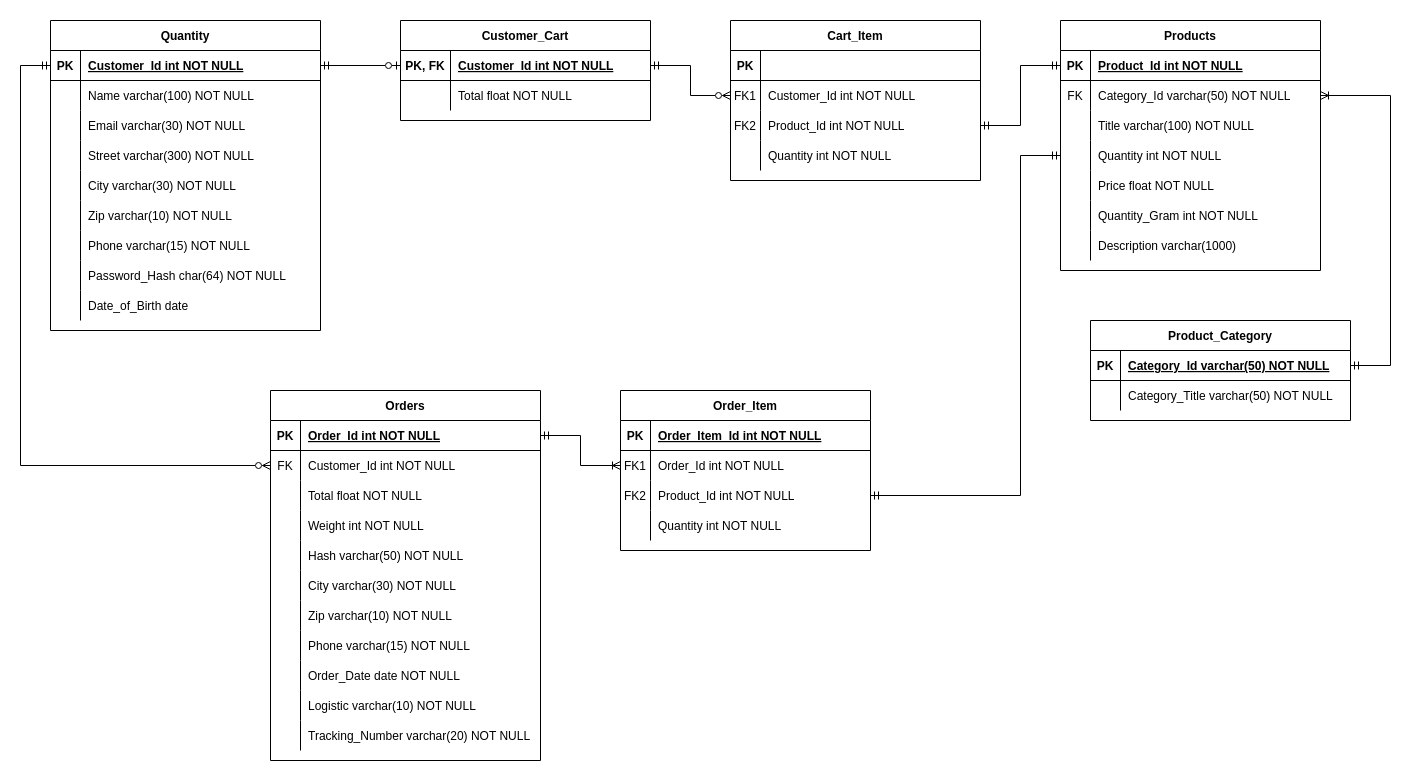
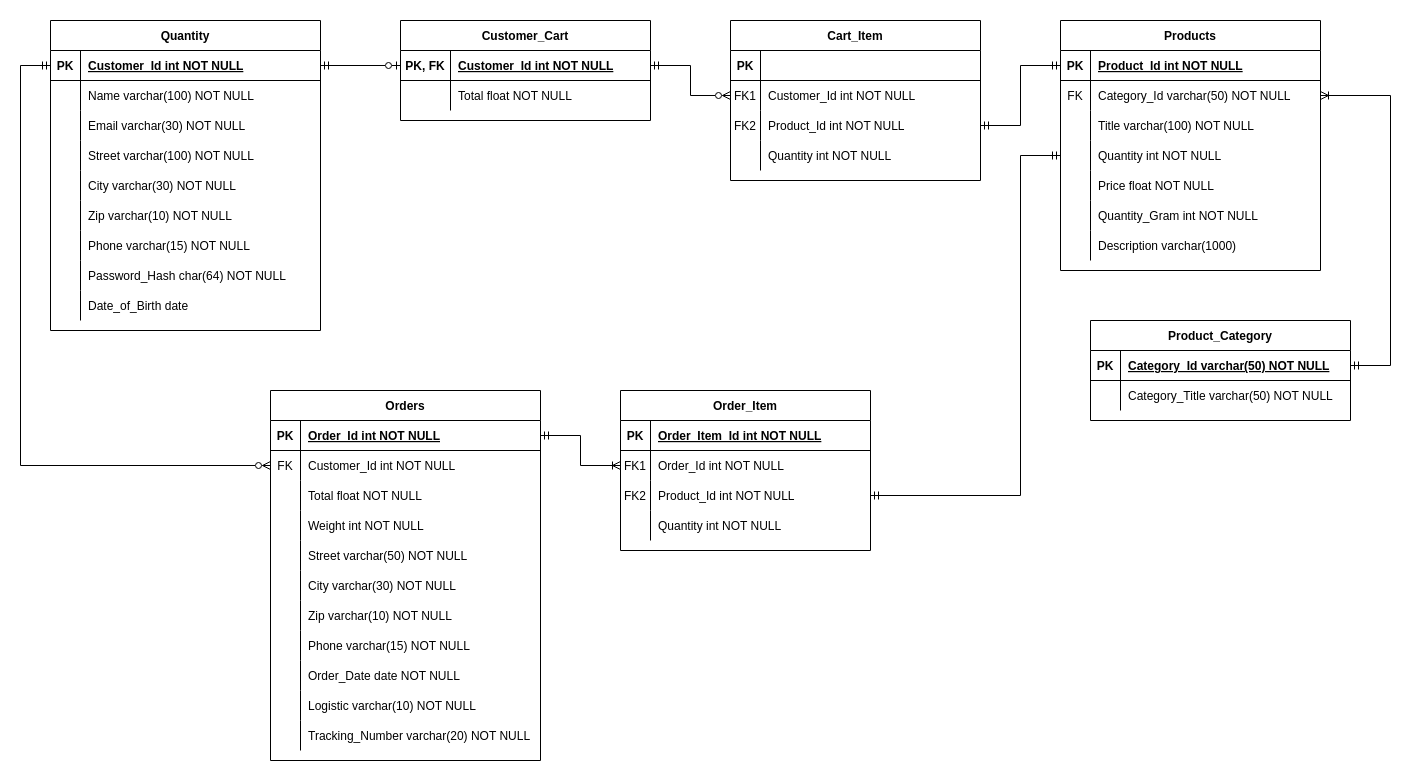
(177, 156) -> (177, 156)
(387, 556) -> (394, 556)
